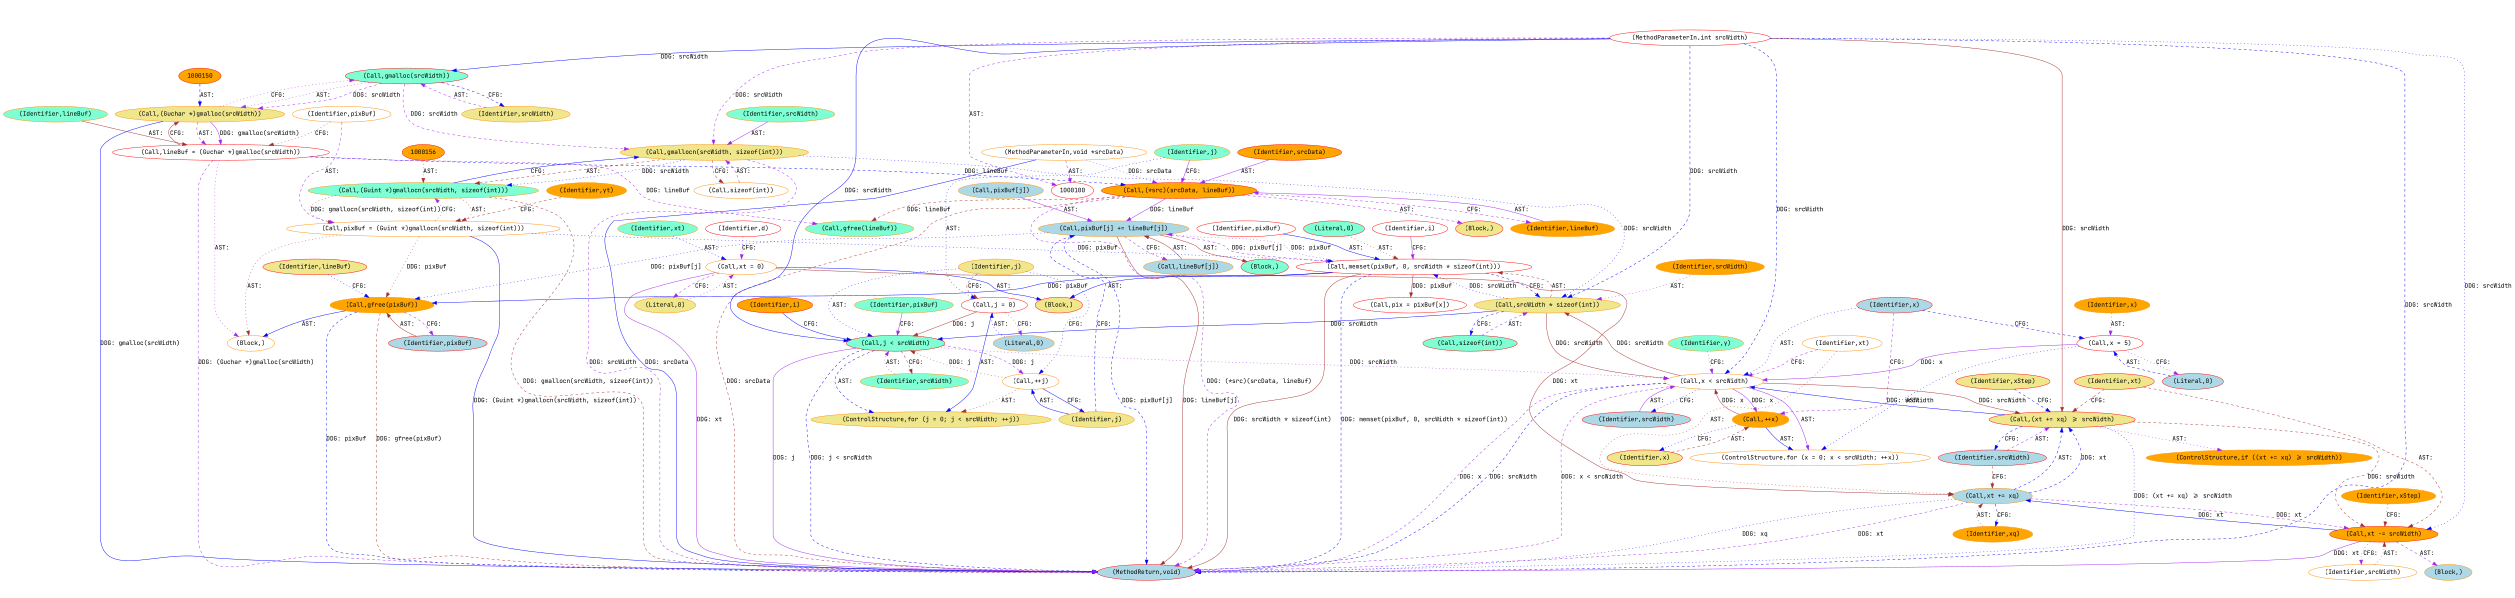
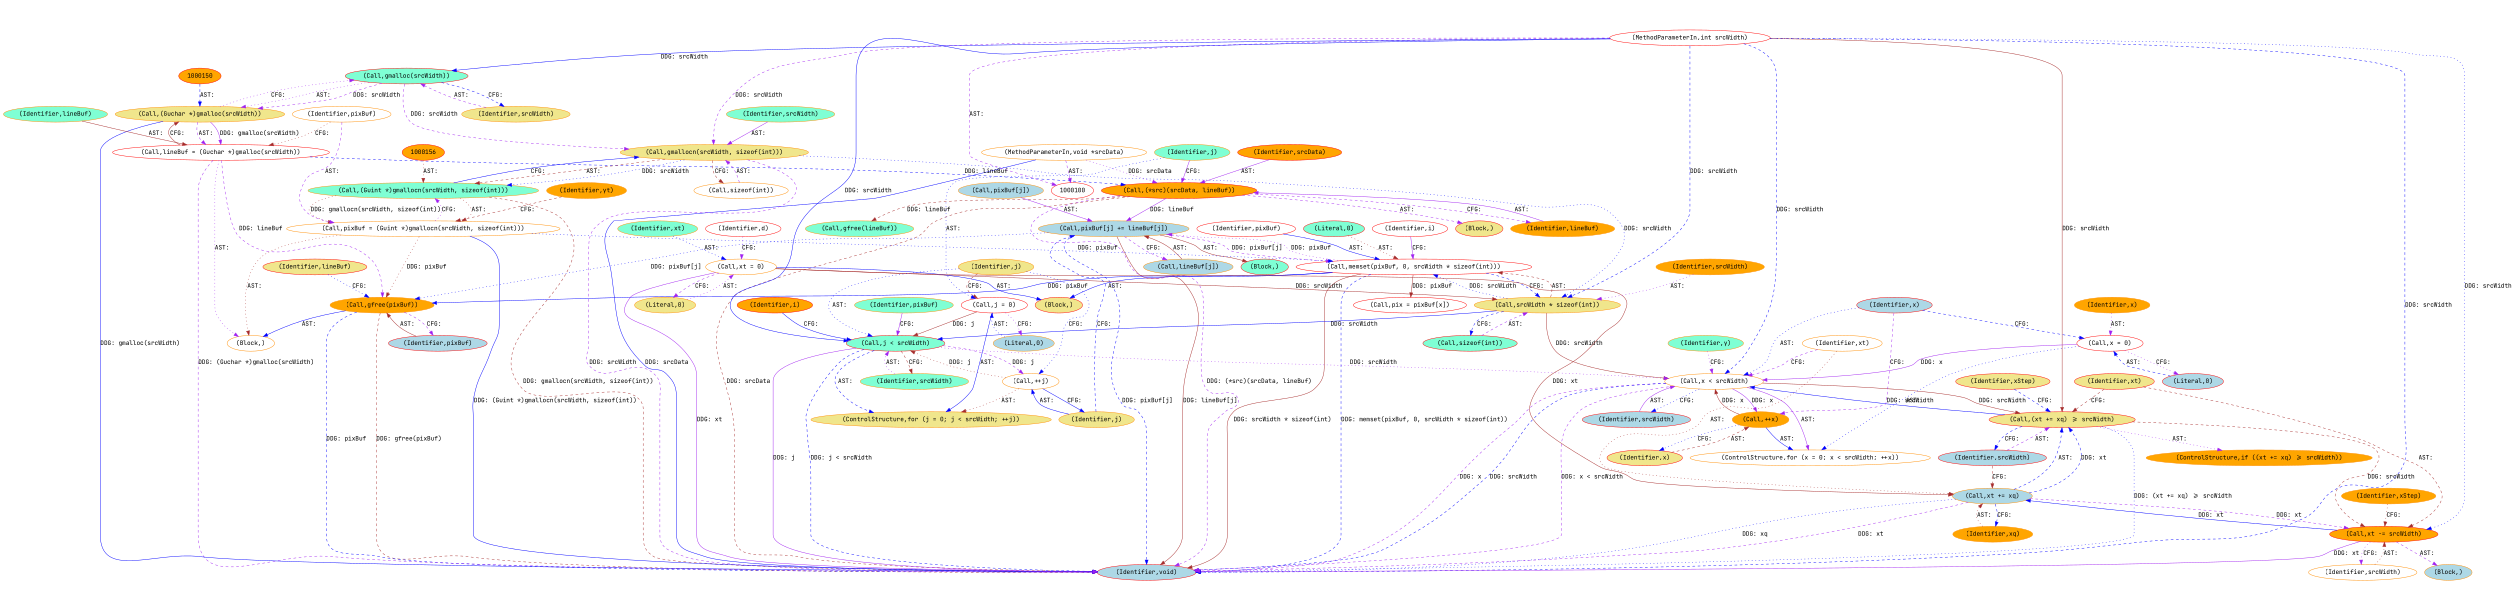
(629, 181) -> (284, 251)
(2110, 343) -> (2110, 343)
(1620, 353) -> (1134, 283)
(1147, 572) -> (1147, 572)
